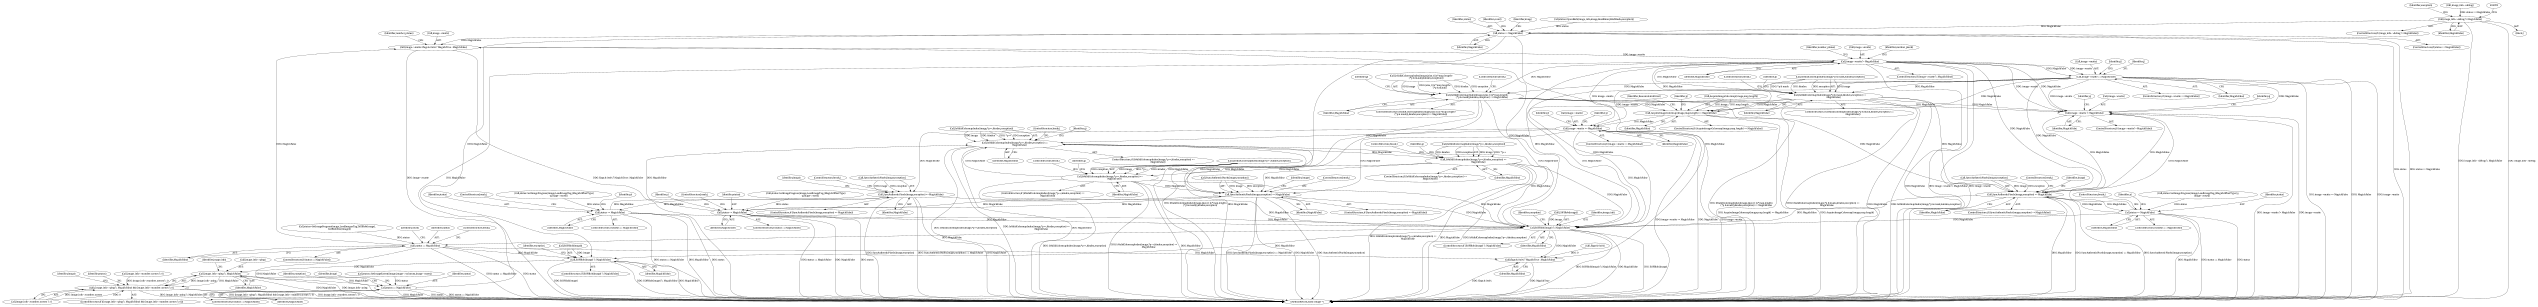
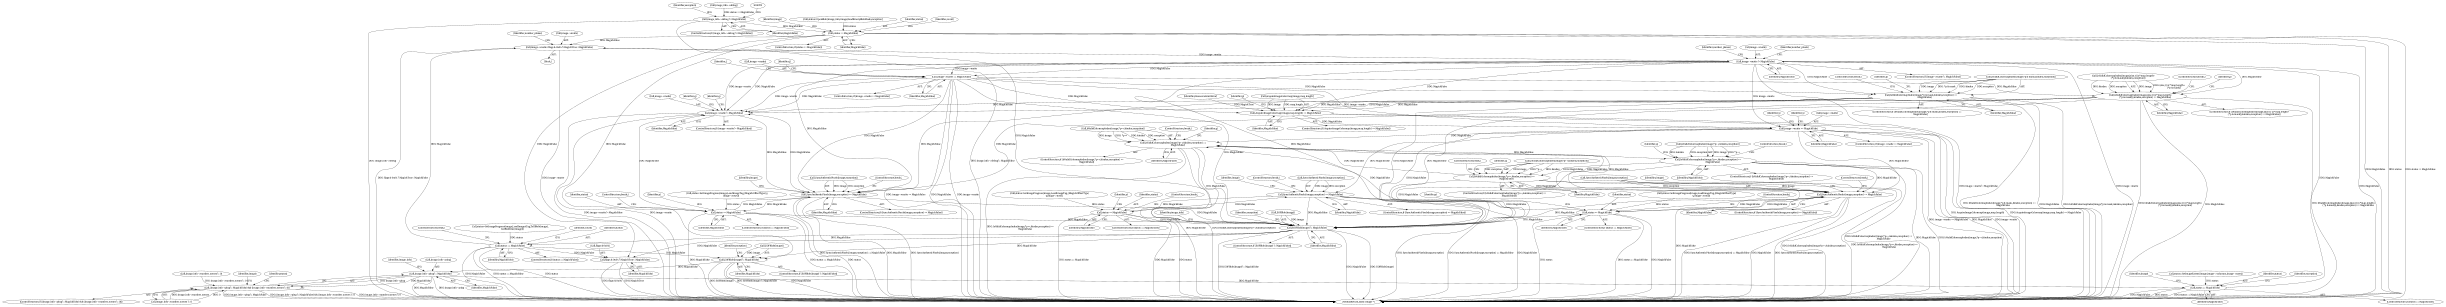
(2502, 23) -> (551, 53)
(1673, 105) -> (1244, 105)
(1575, 253) -> (603, 253)
